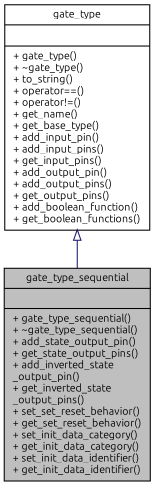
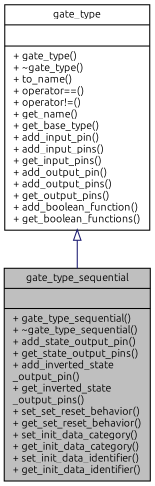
(43, 79) -> (43, 79)
